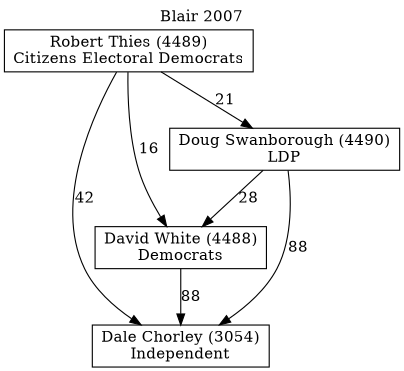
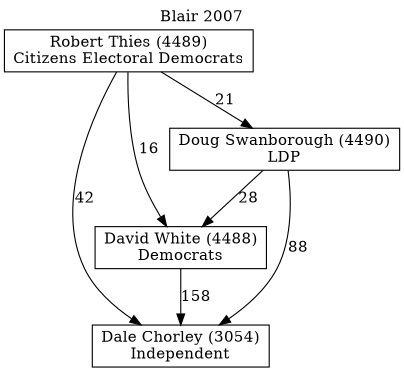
(191, 297) -> (196, 297)
